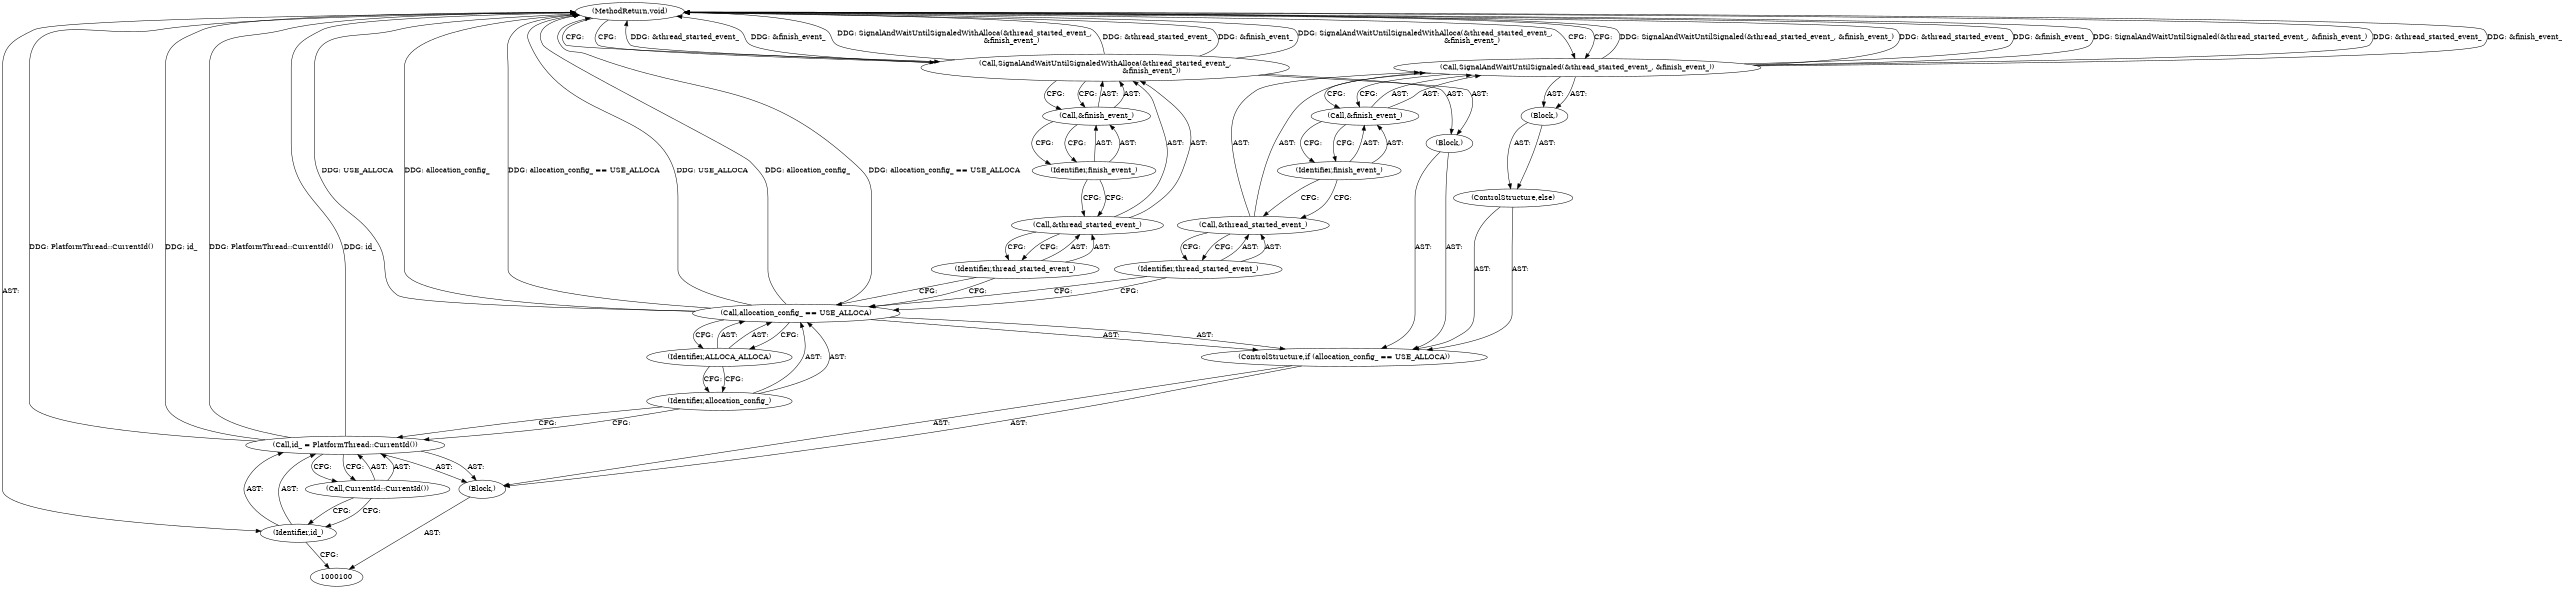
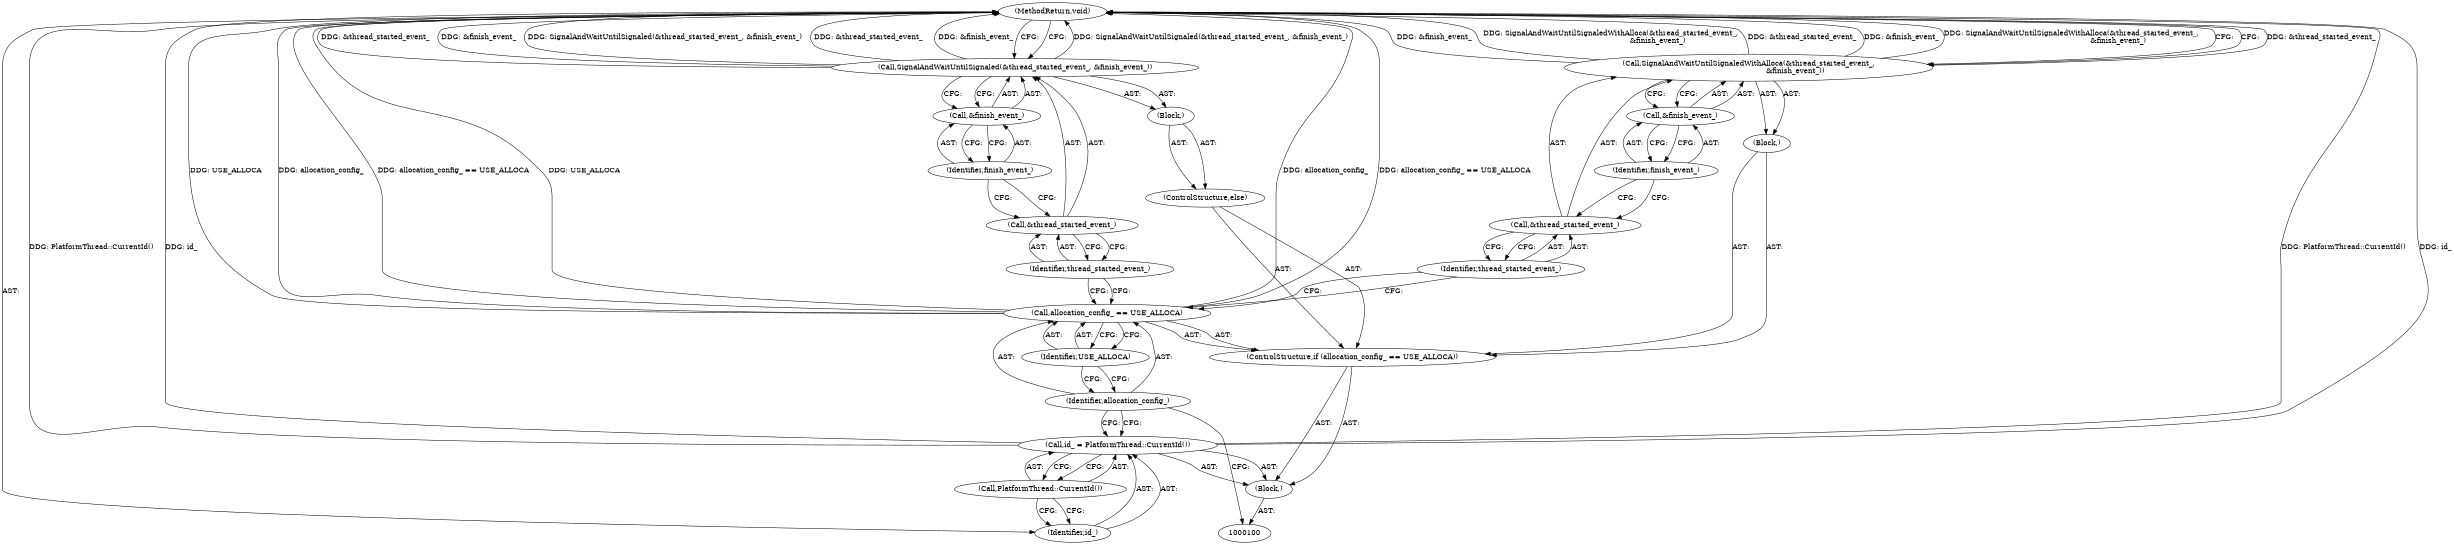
(719, 357) -> (1085, 357)
(378, 489) -> (1040, 489)
(316, 553) -> (1226, 447)
